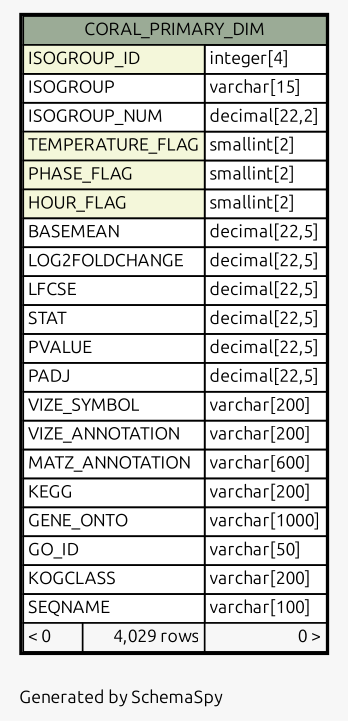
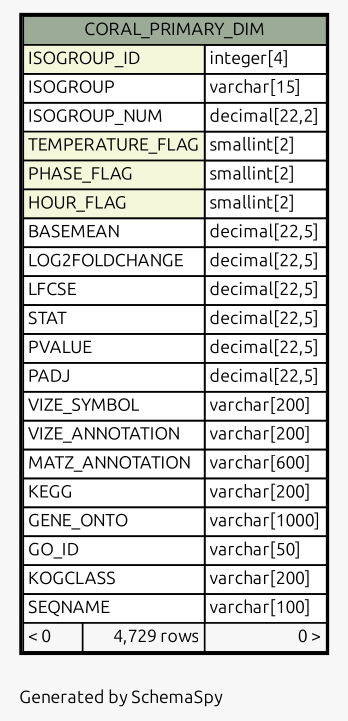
(157, 637) -> (157, 637)
